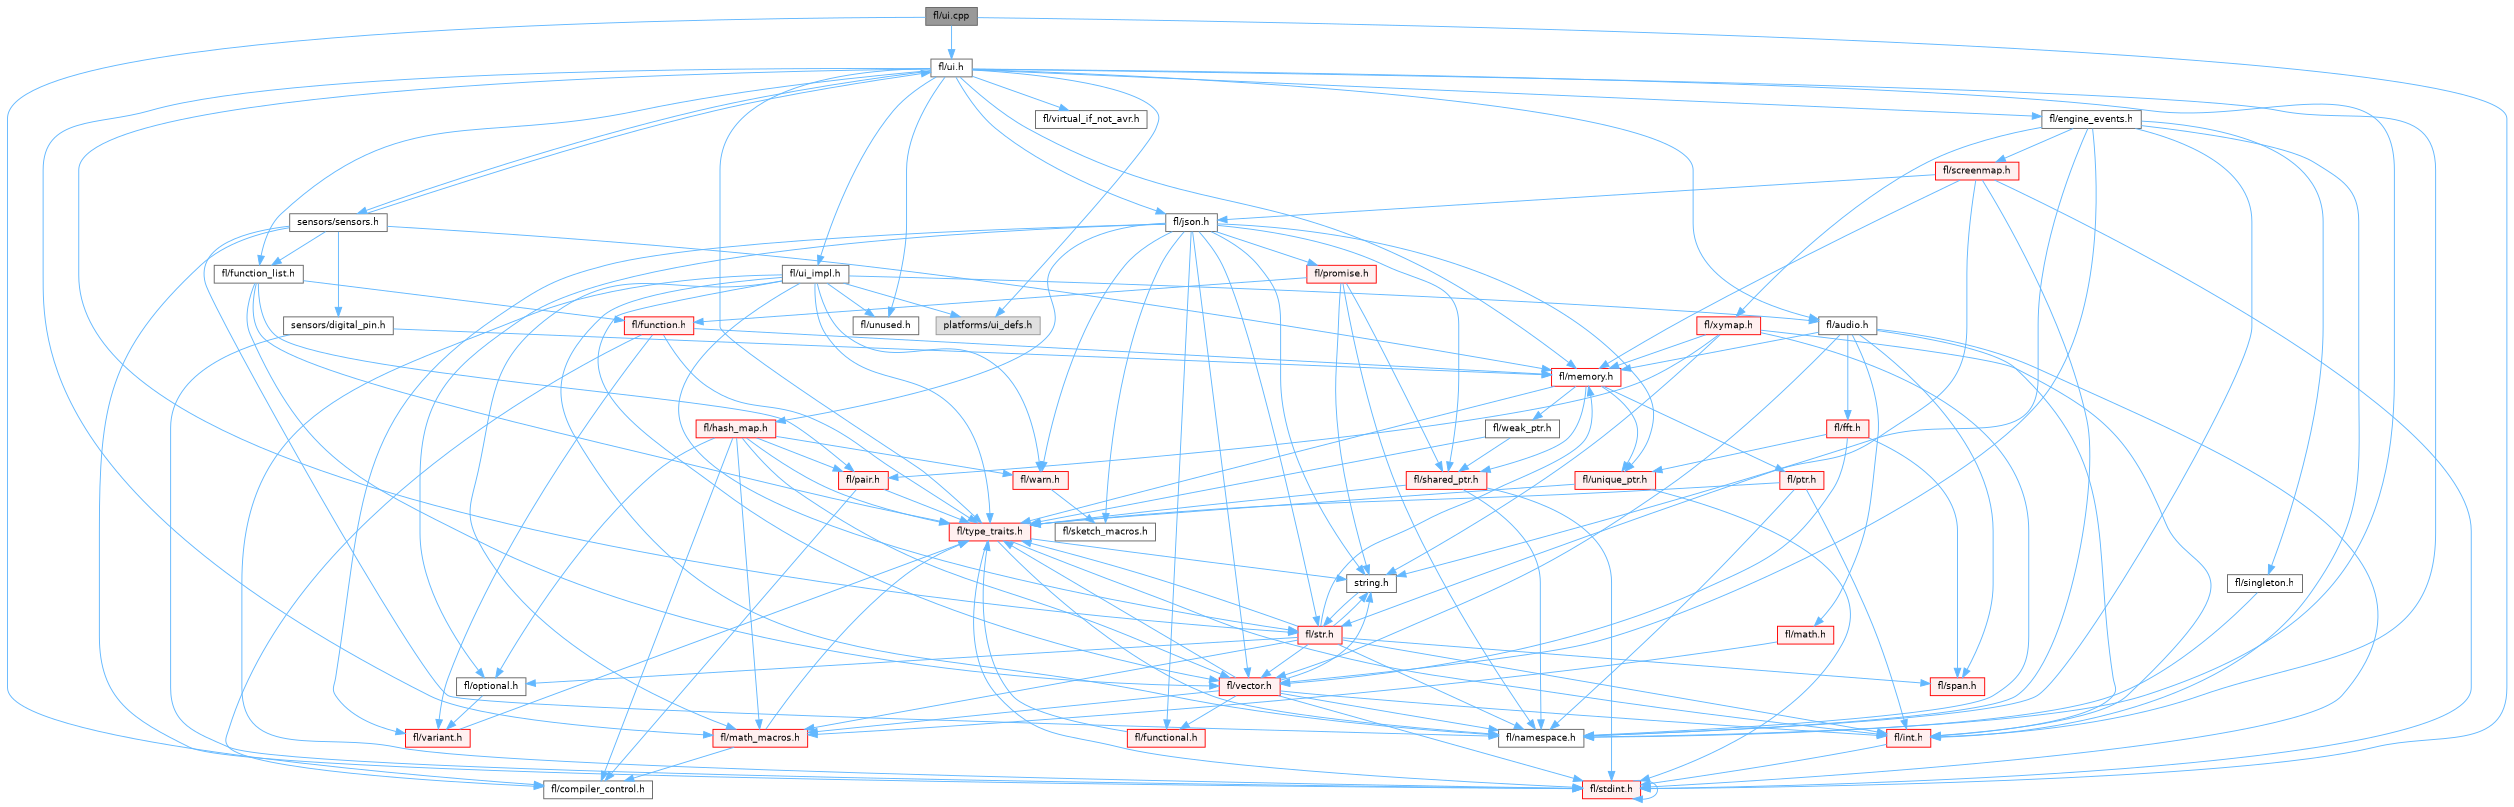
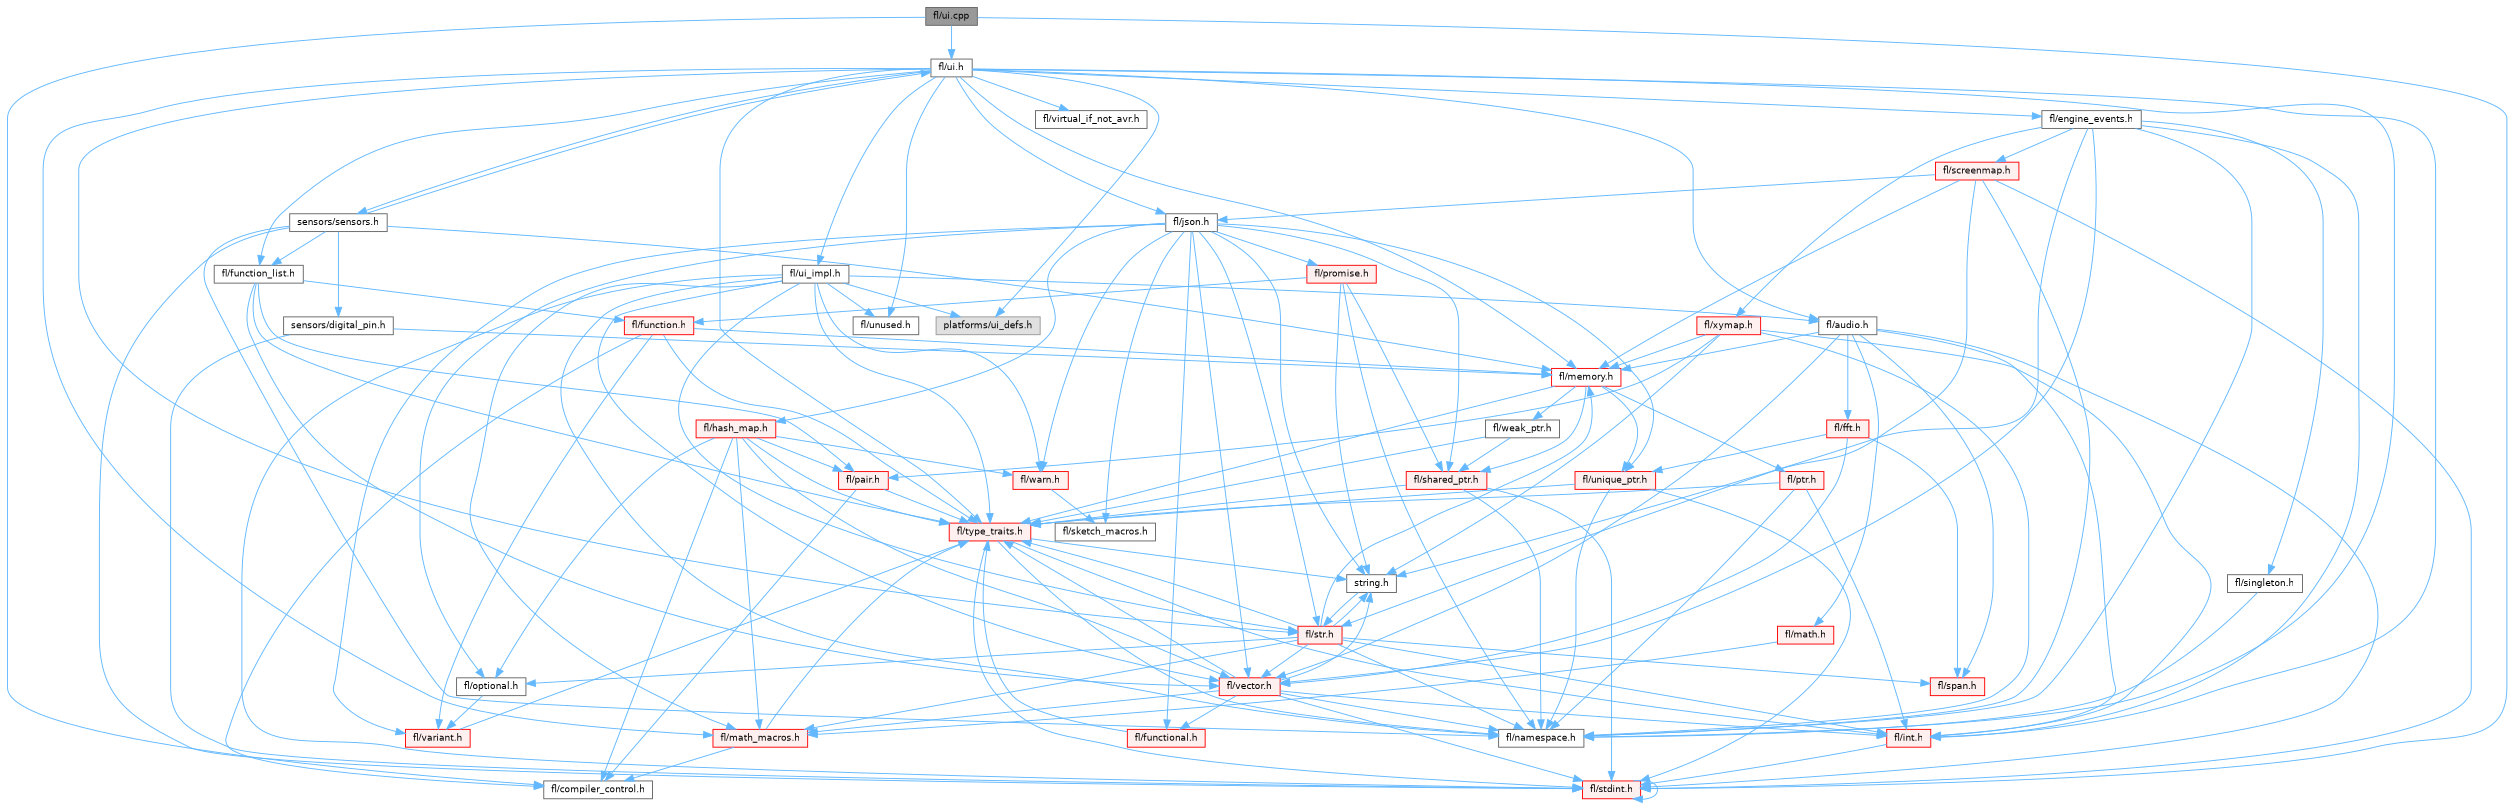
none -> (1576, 604)
